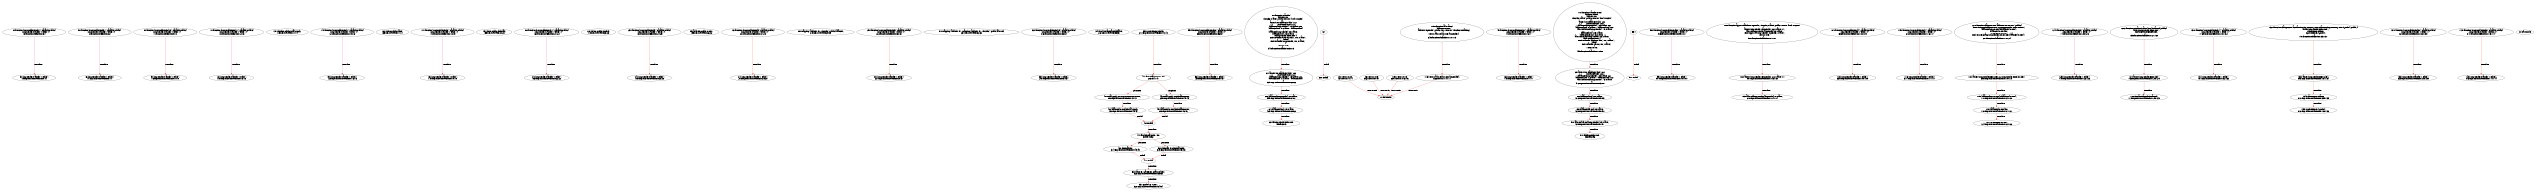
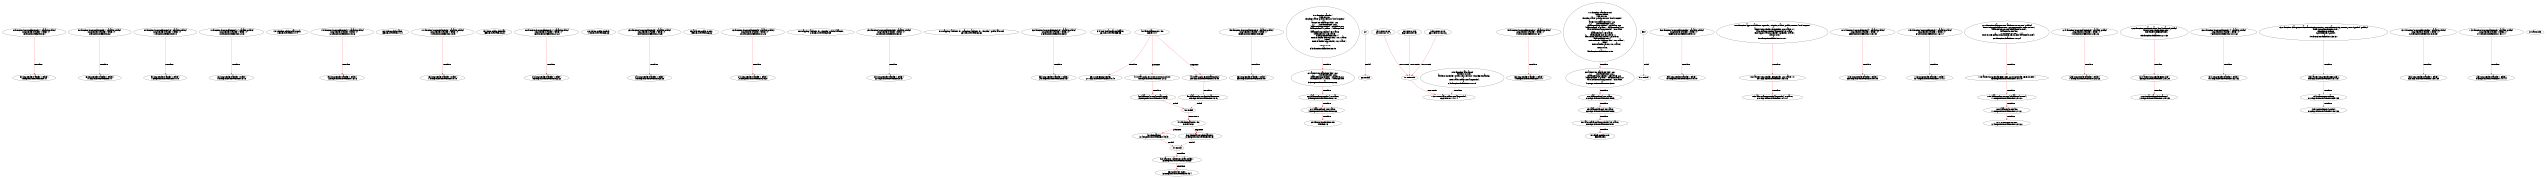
(1153, 54) -> (1134, 59)
(1413, 88) -> (1422, 89)
(1152, 130) -> (1194, 117)
(1165, 143) -> (1199, 130)
